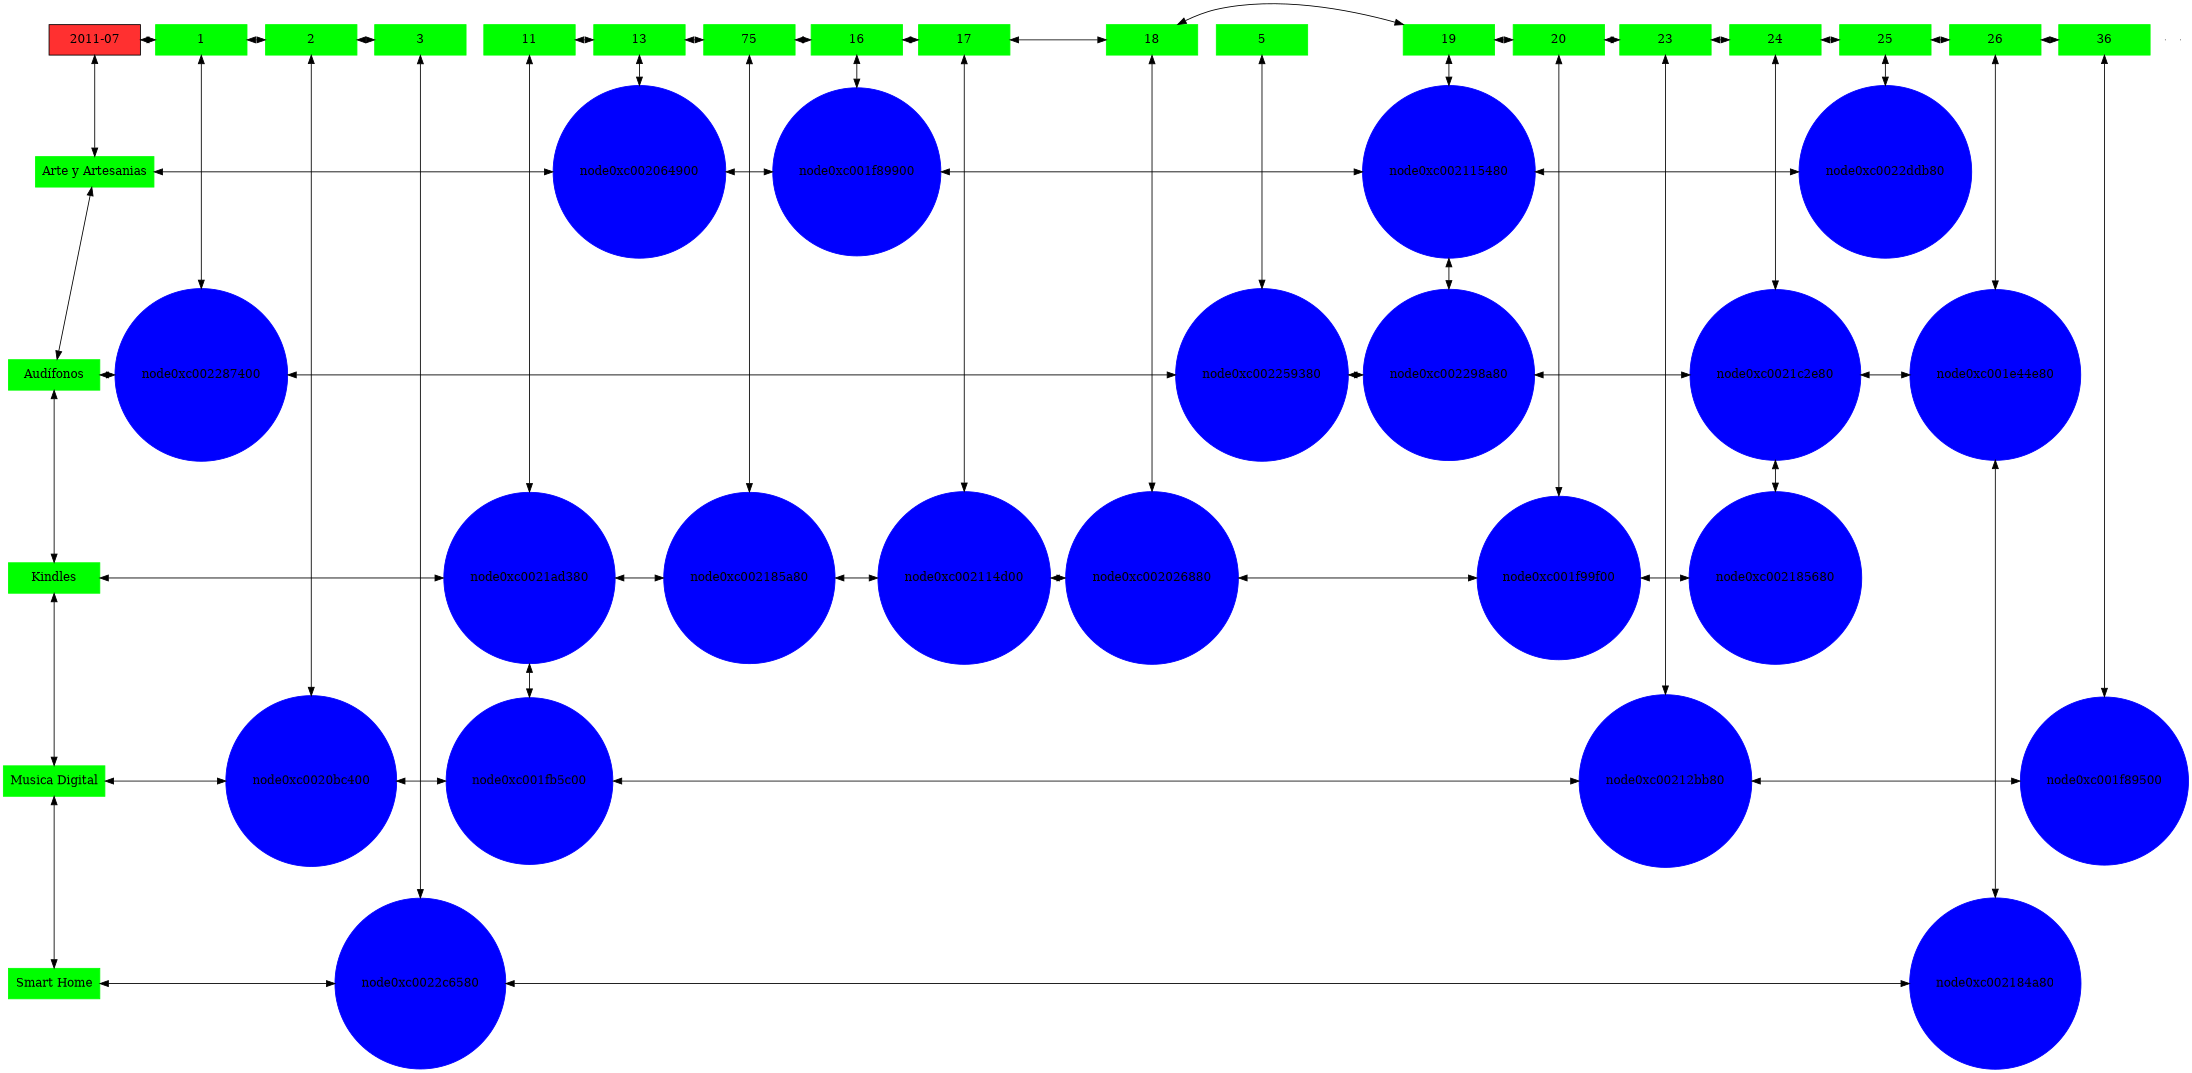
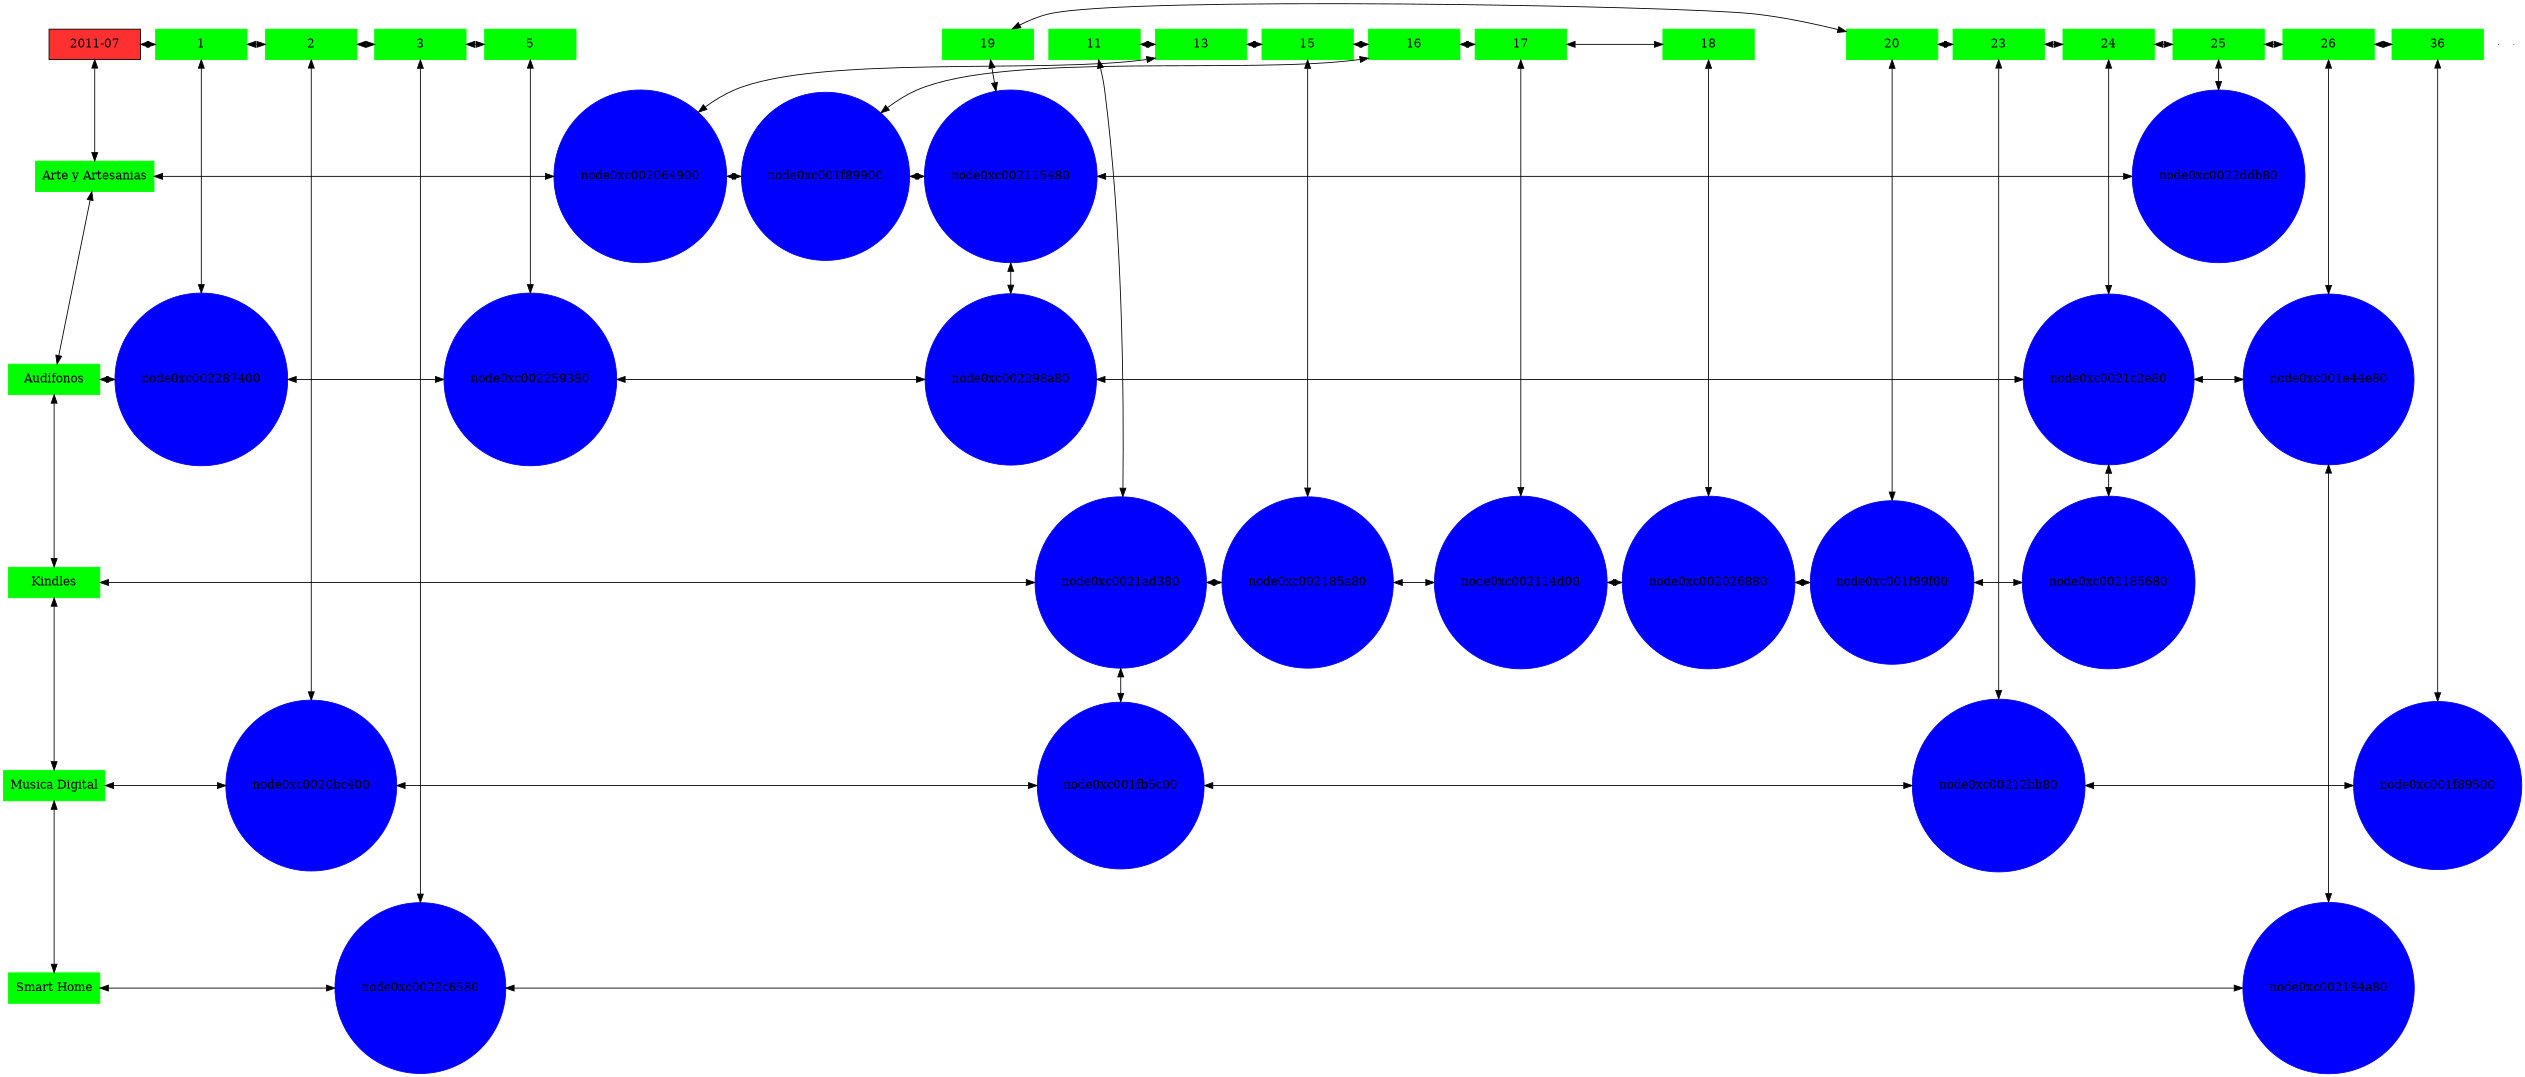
(1290, 4) -> none
(749, 40) -> (1308, 44)
none -> (475, 44)
